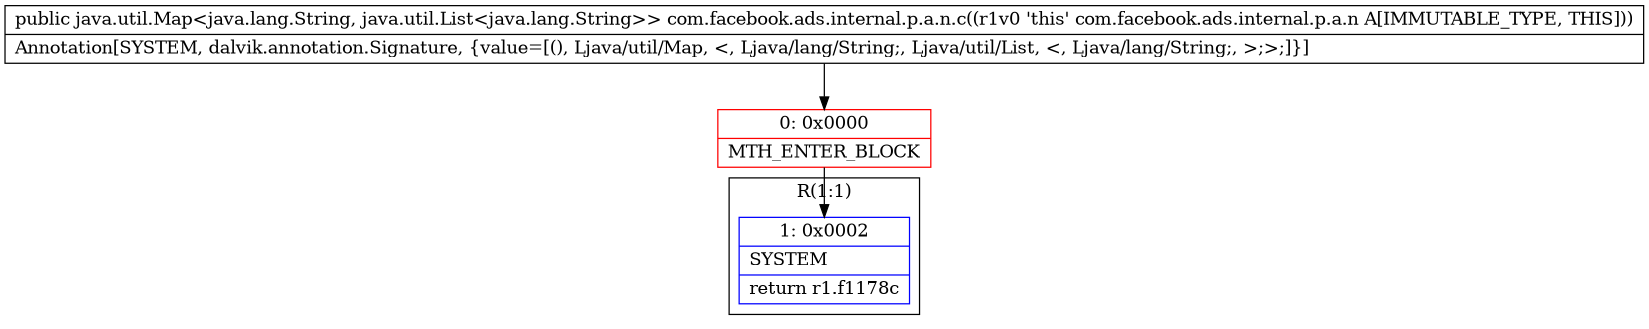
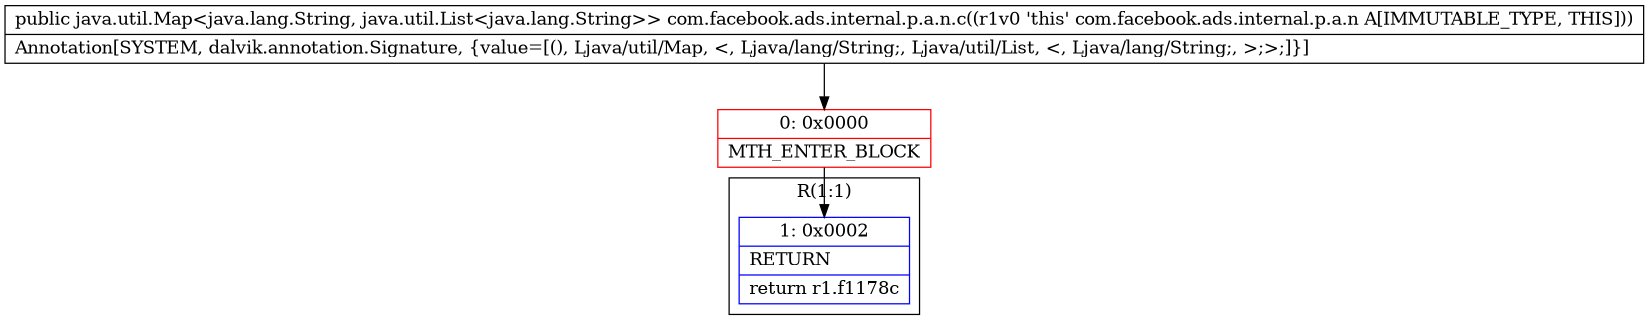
(789, 260) -> (790, 260)
